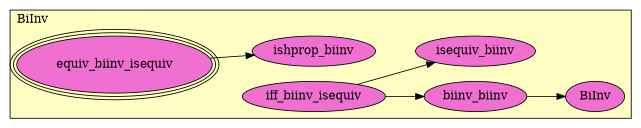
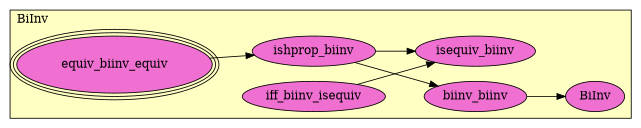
none -> (391, 51)
(115, 65) -> (115, 65)
(400, 96) -> (385, 71)
